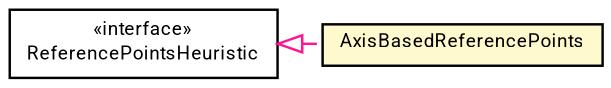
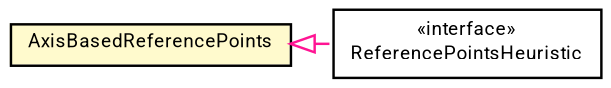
(312, 44) -> (324, 44)
